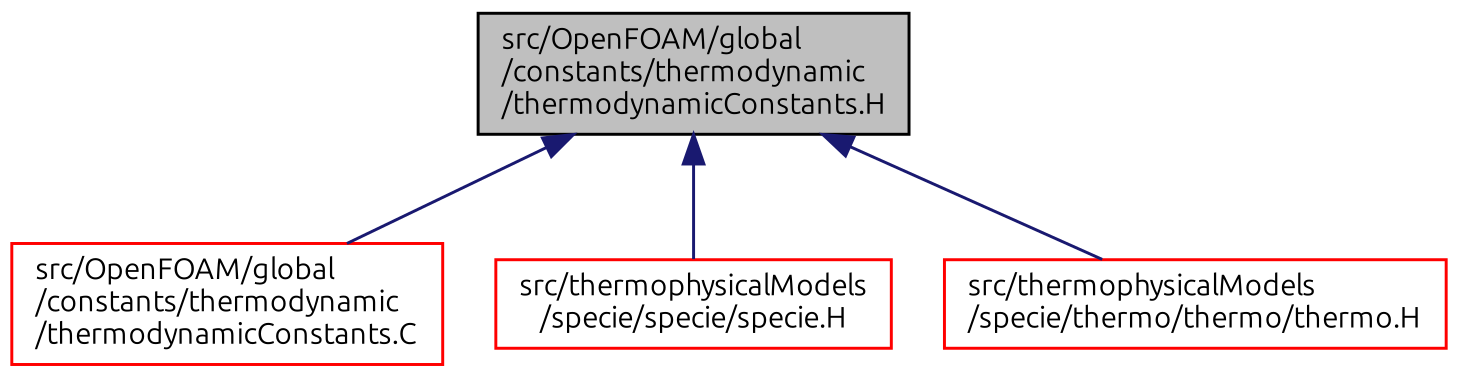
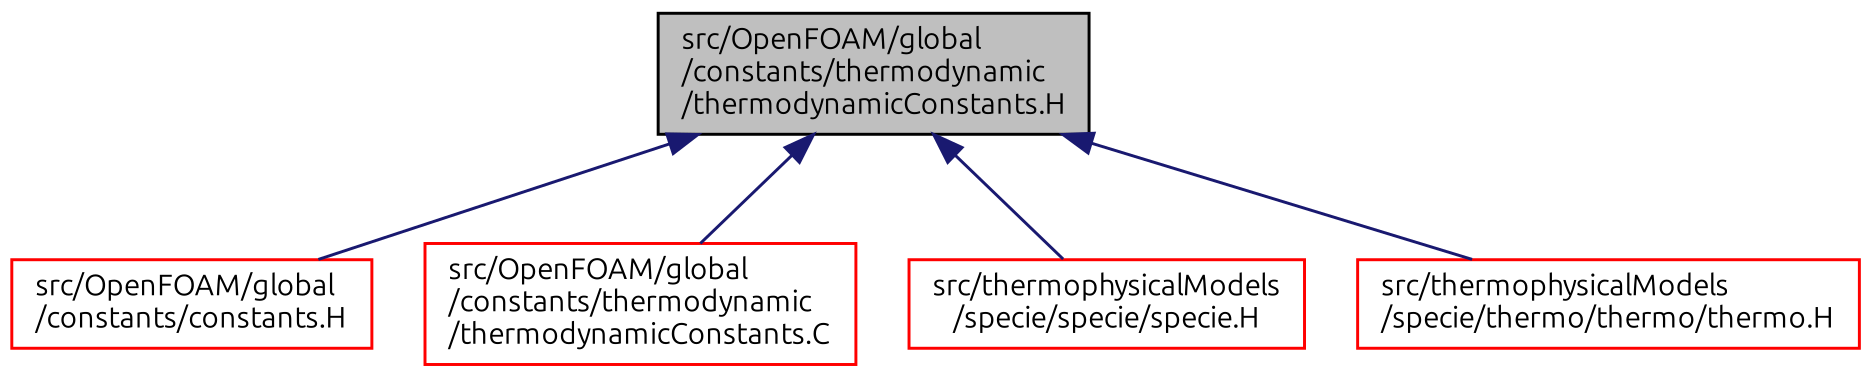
none -> (192, 304)
